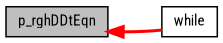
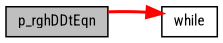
(143, 31) -> (127, 12)
